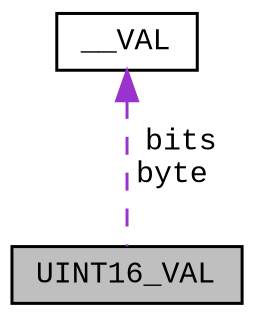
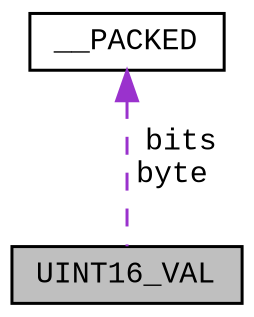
(127, 42) -> (127, 42)
